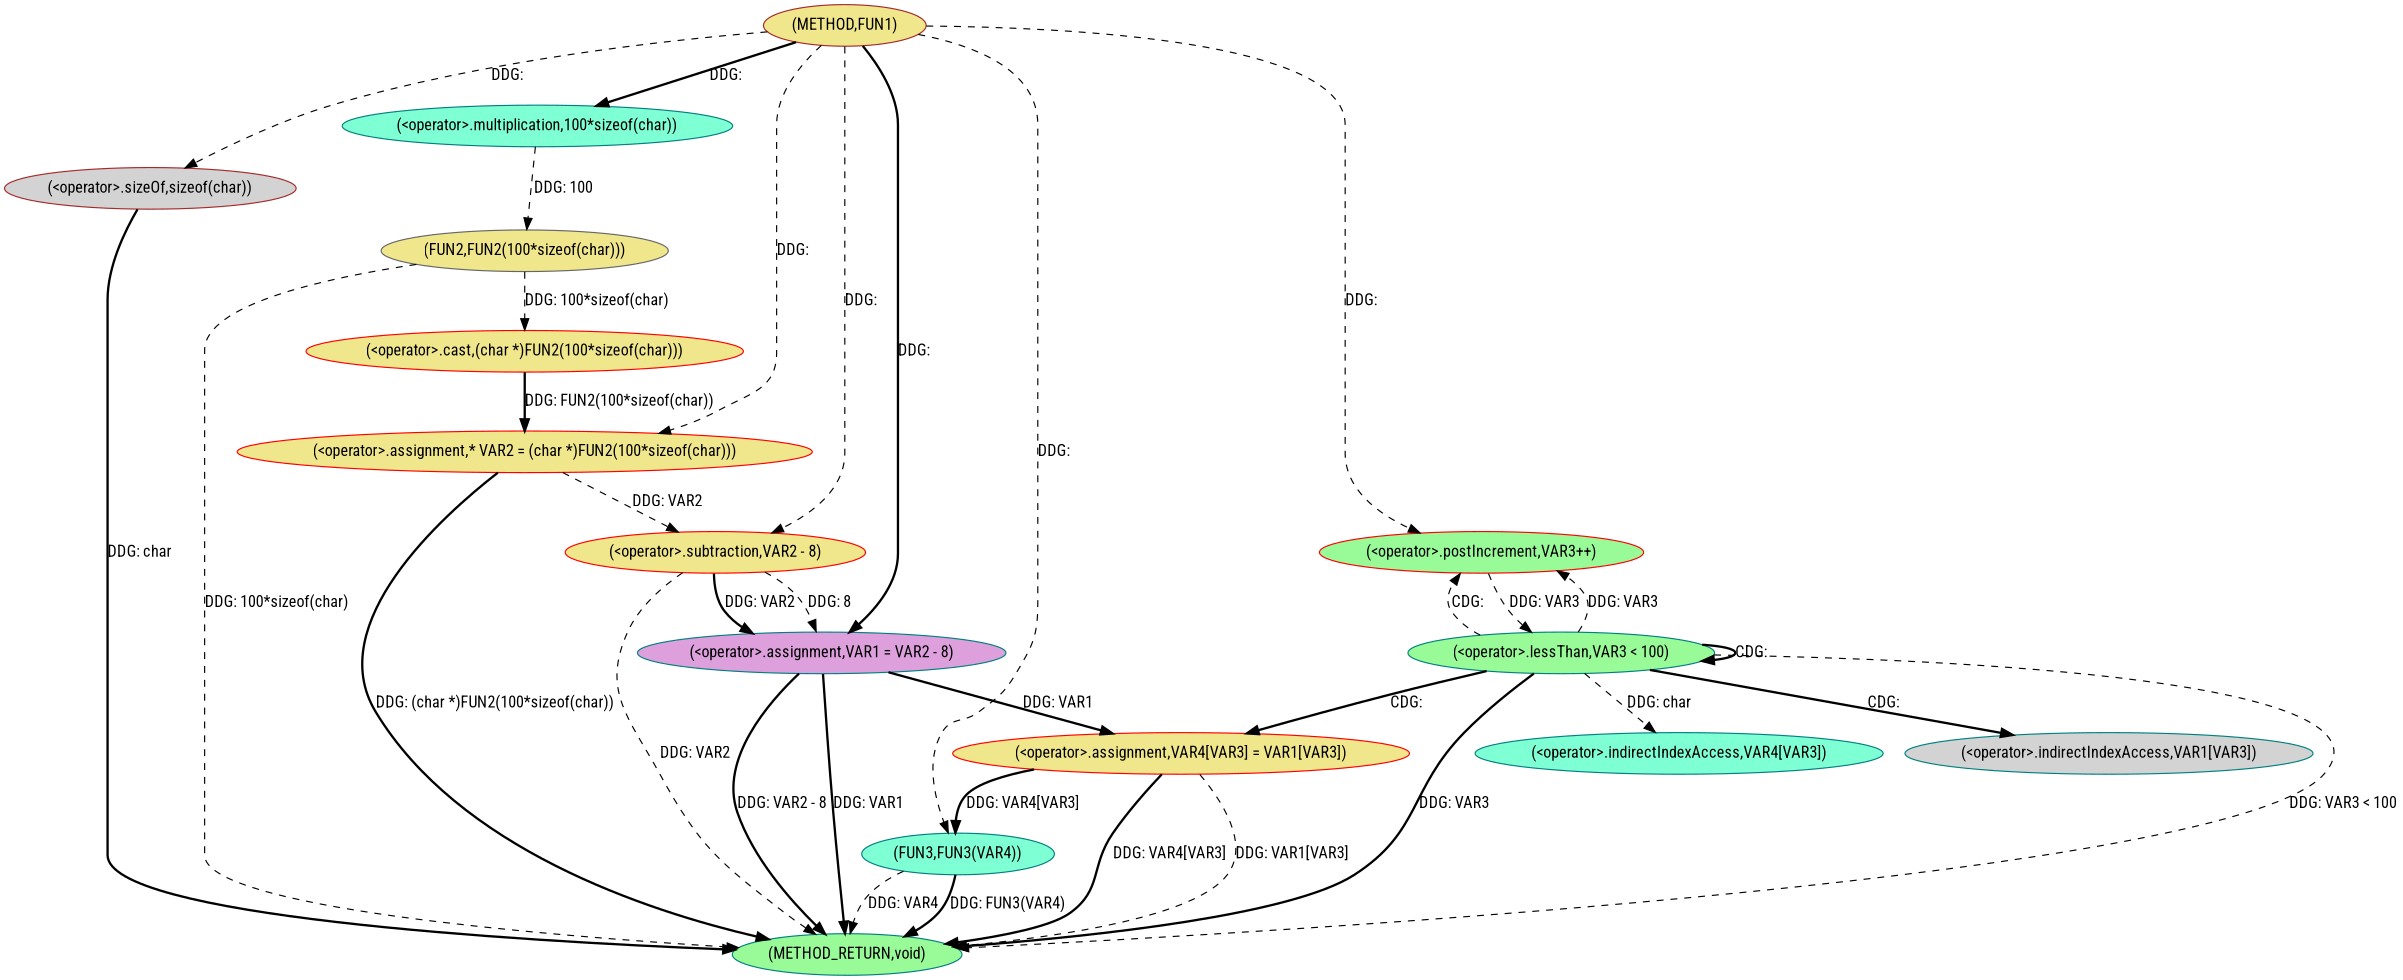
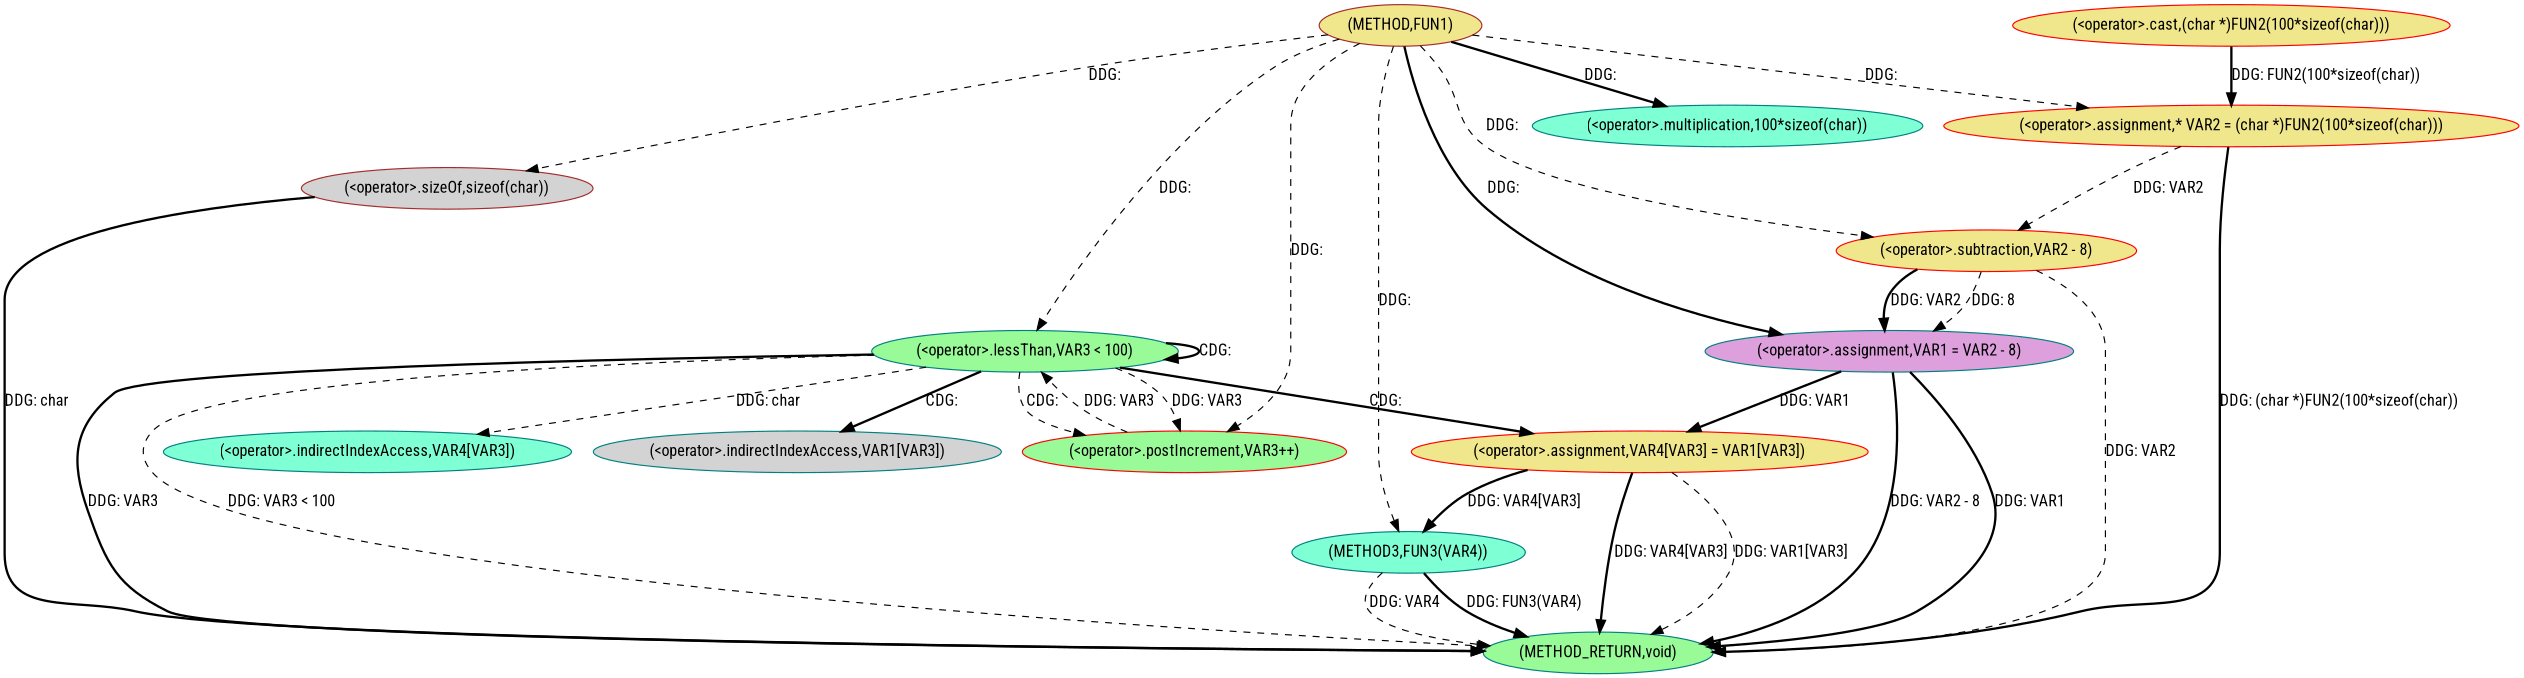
none -> (1171, 156)
(525, 251) -> none
(958, 854) -> (1409, 552)
